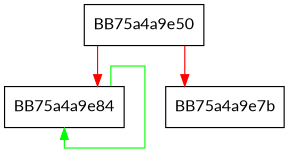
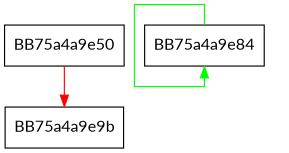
(98, 60) -> none
(225, 107) -> (64, 128)
